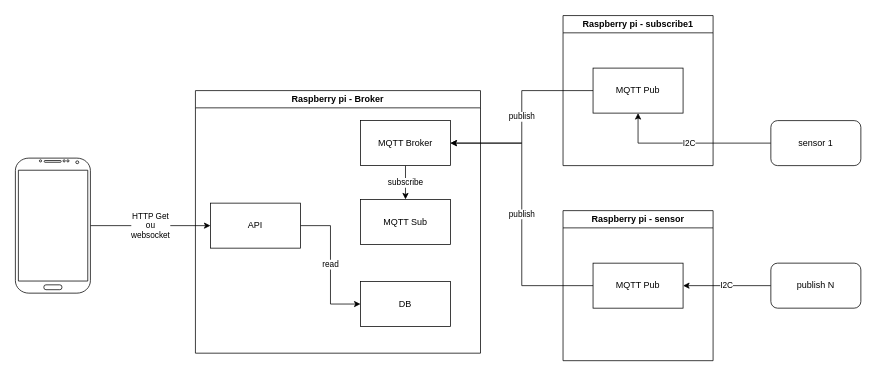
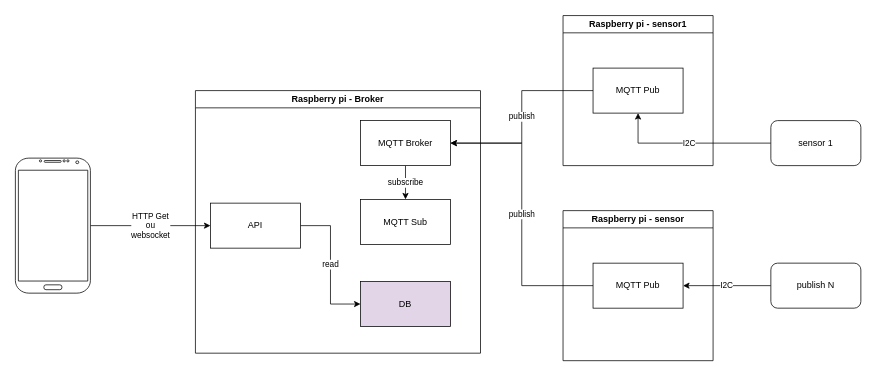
(638, 24) -> (638, 24)
(405, 304) -> (405, 304)
